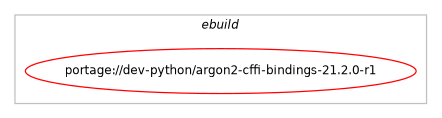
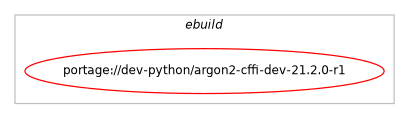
(221, 71) -> (205, 71)
